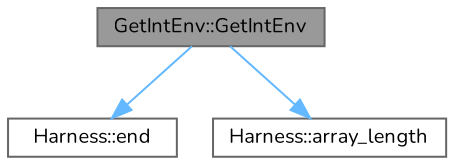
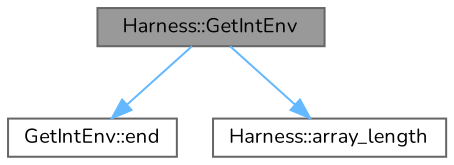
(211, 27) -> (211, 27)
(92, 138) -> (92, 138)
